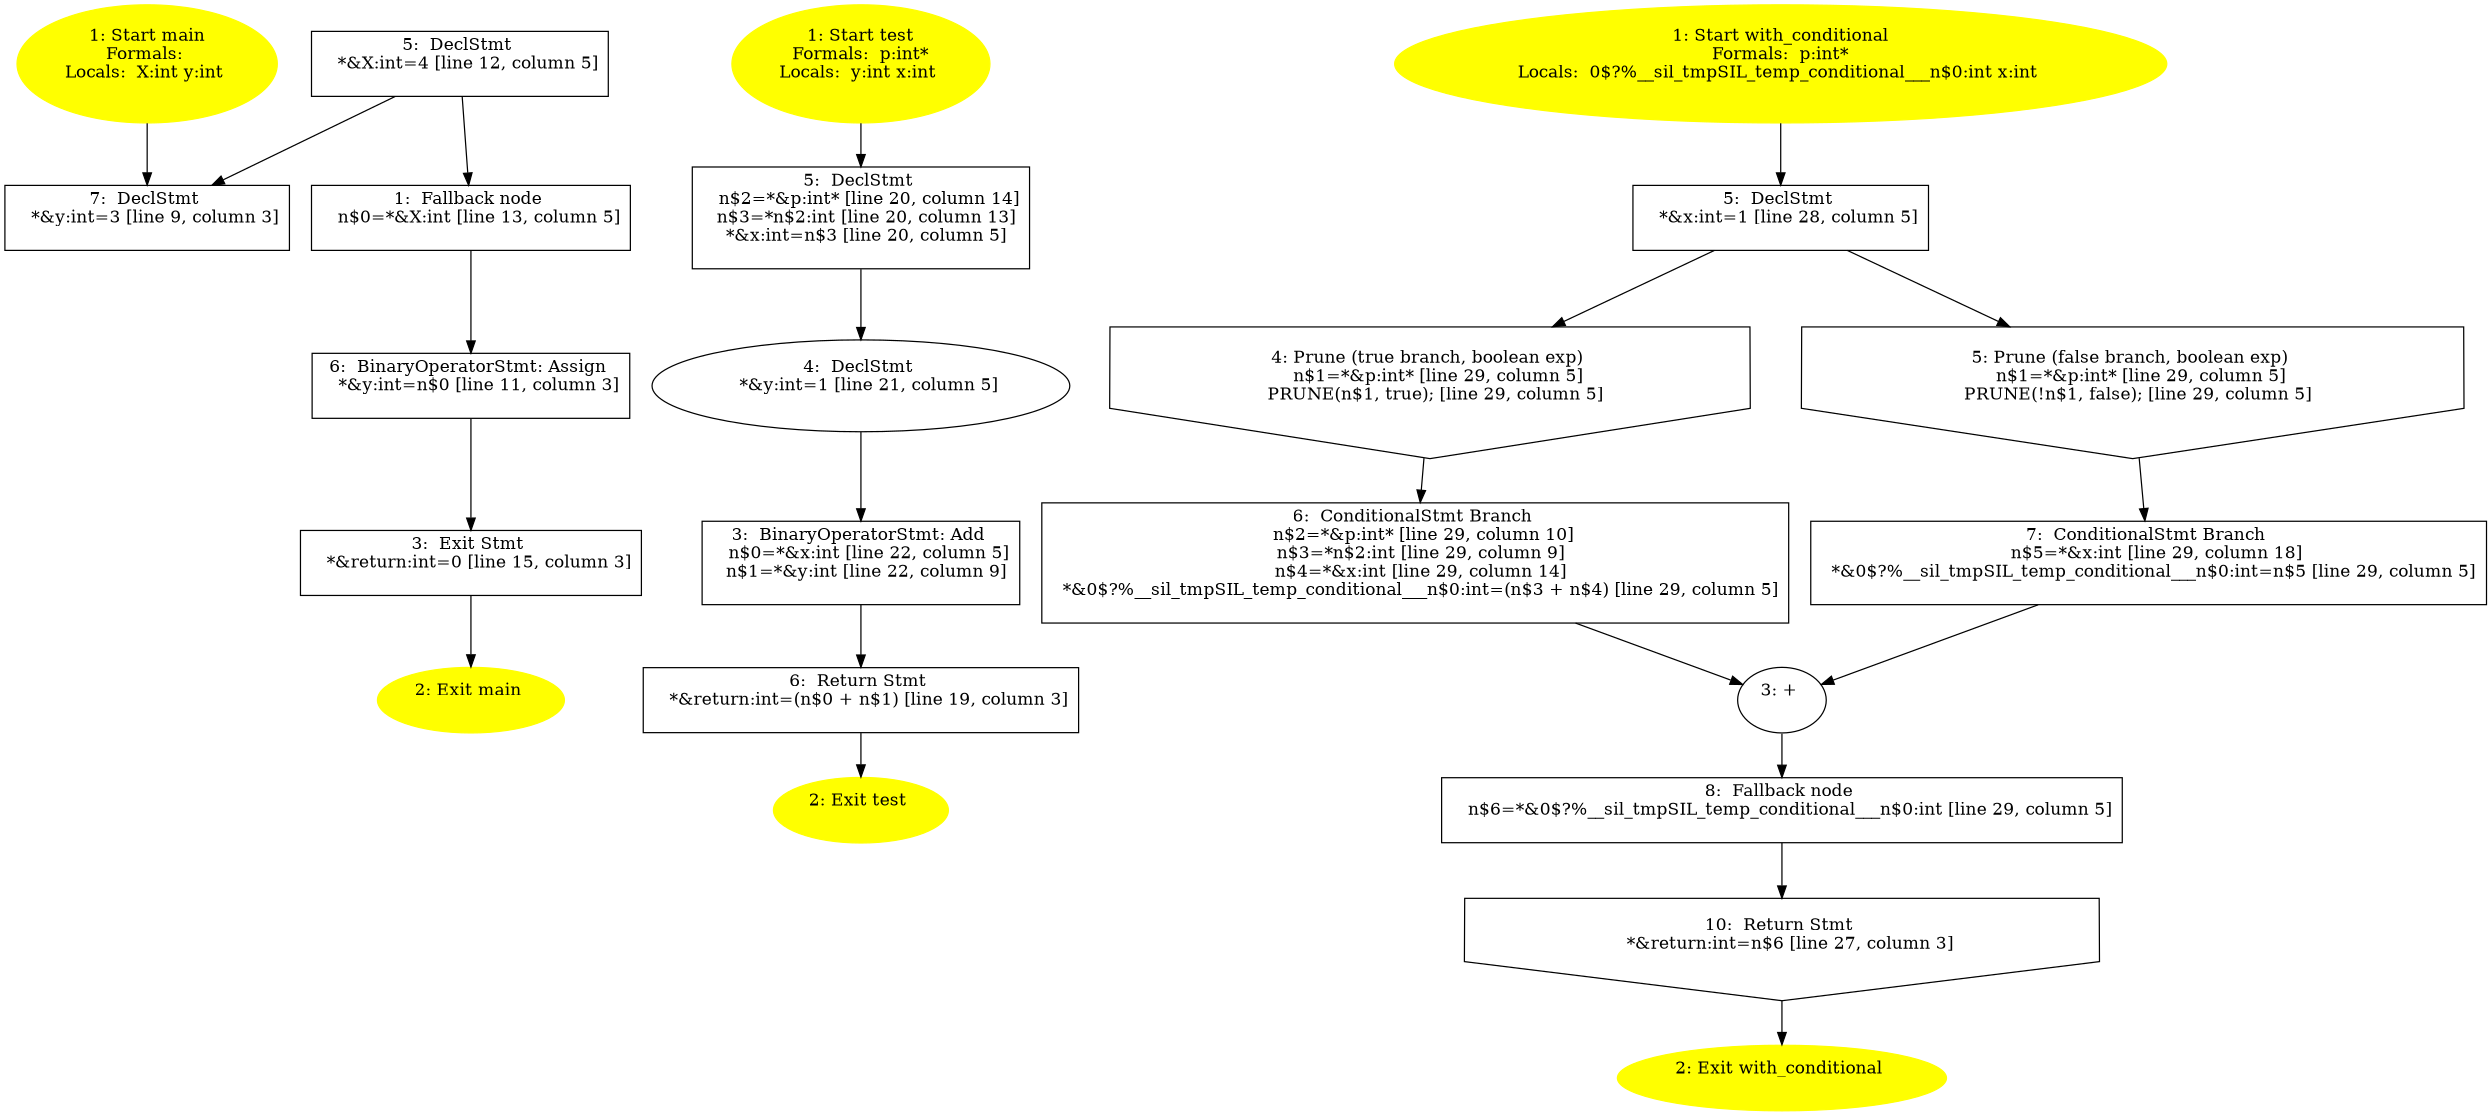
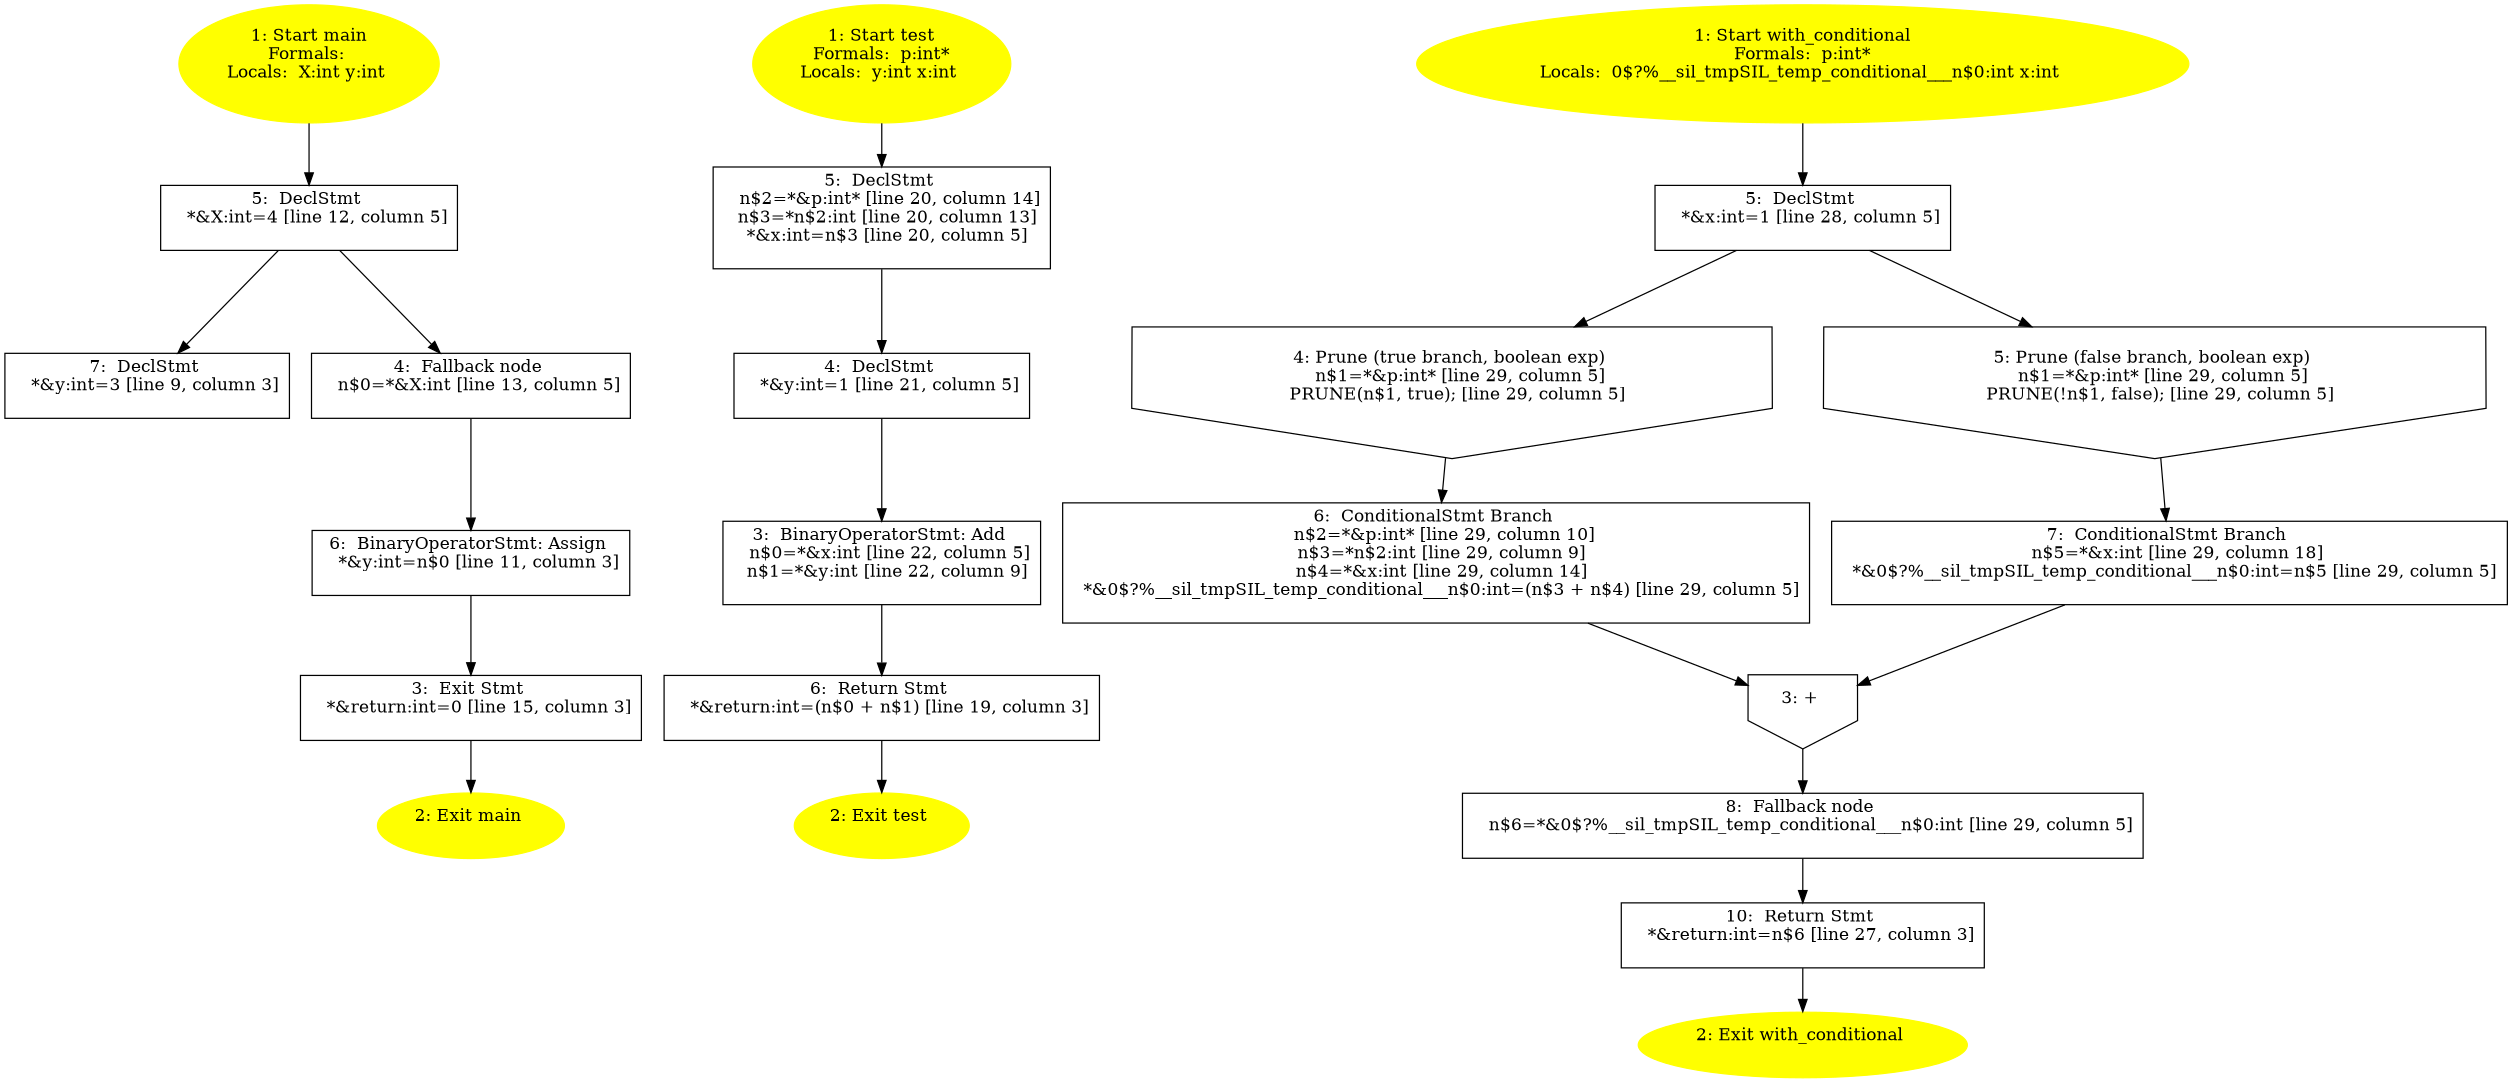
(147, 148) -> (309, 148)
(471, 218) -> (471, 386)
(861, 386) -> (882, 386)
(1782, 700) -> (1803, 708)
(1782, 944) -> (1803, 935)
